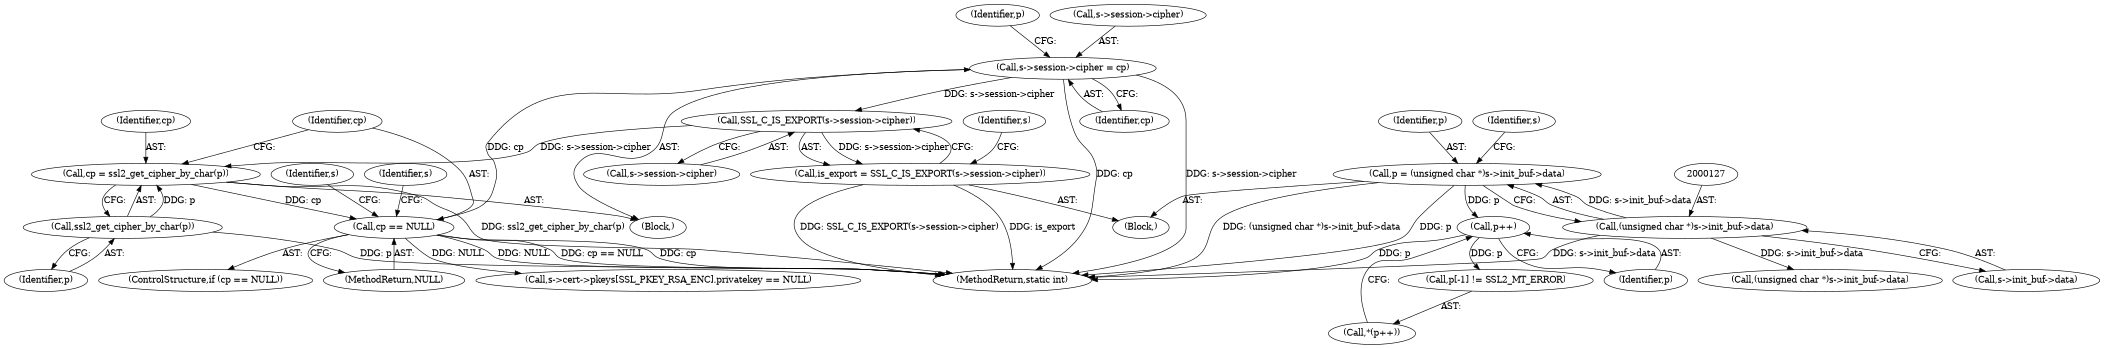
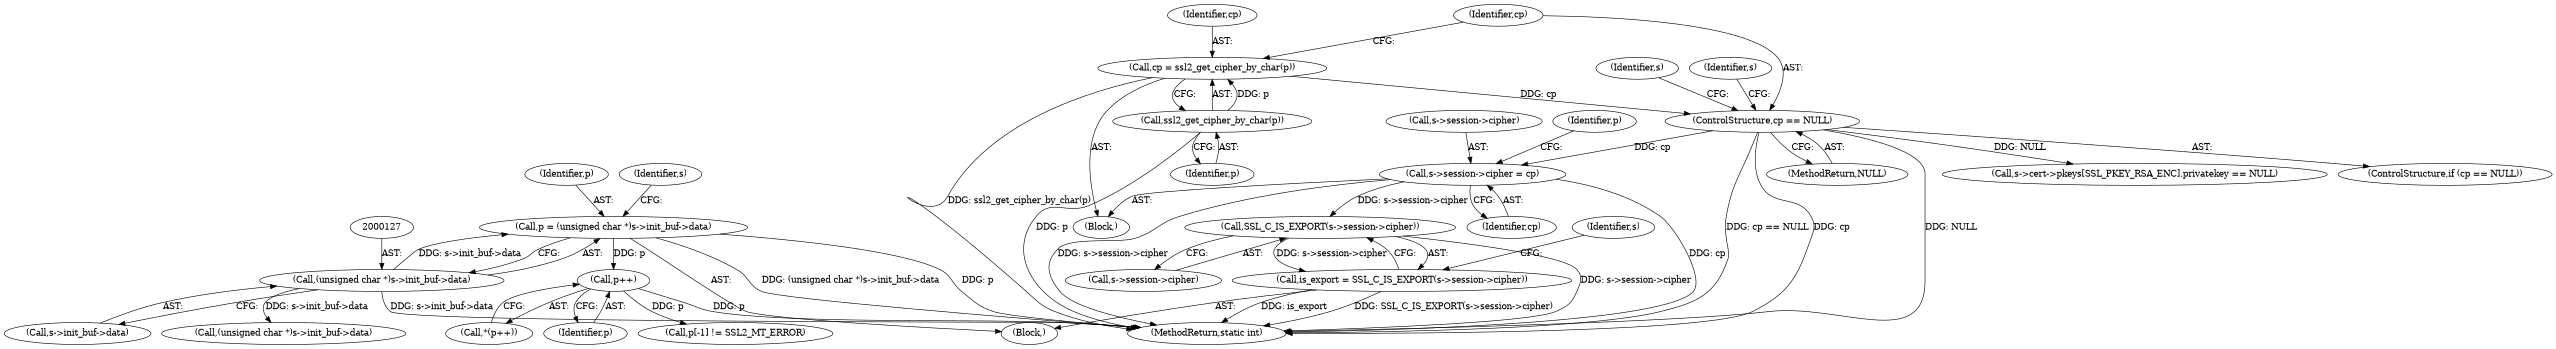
(464, 161) -> (1539, 316)
(394, 227) -> (1762, 121)
(1435, 306) -> (549, 302)
